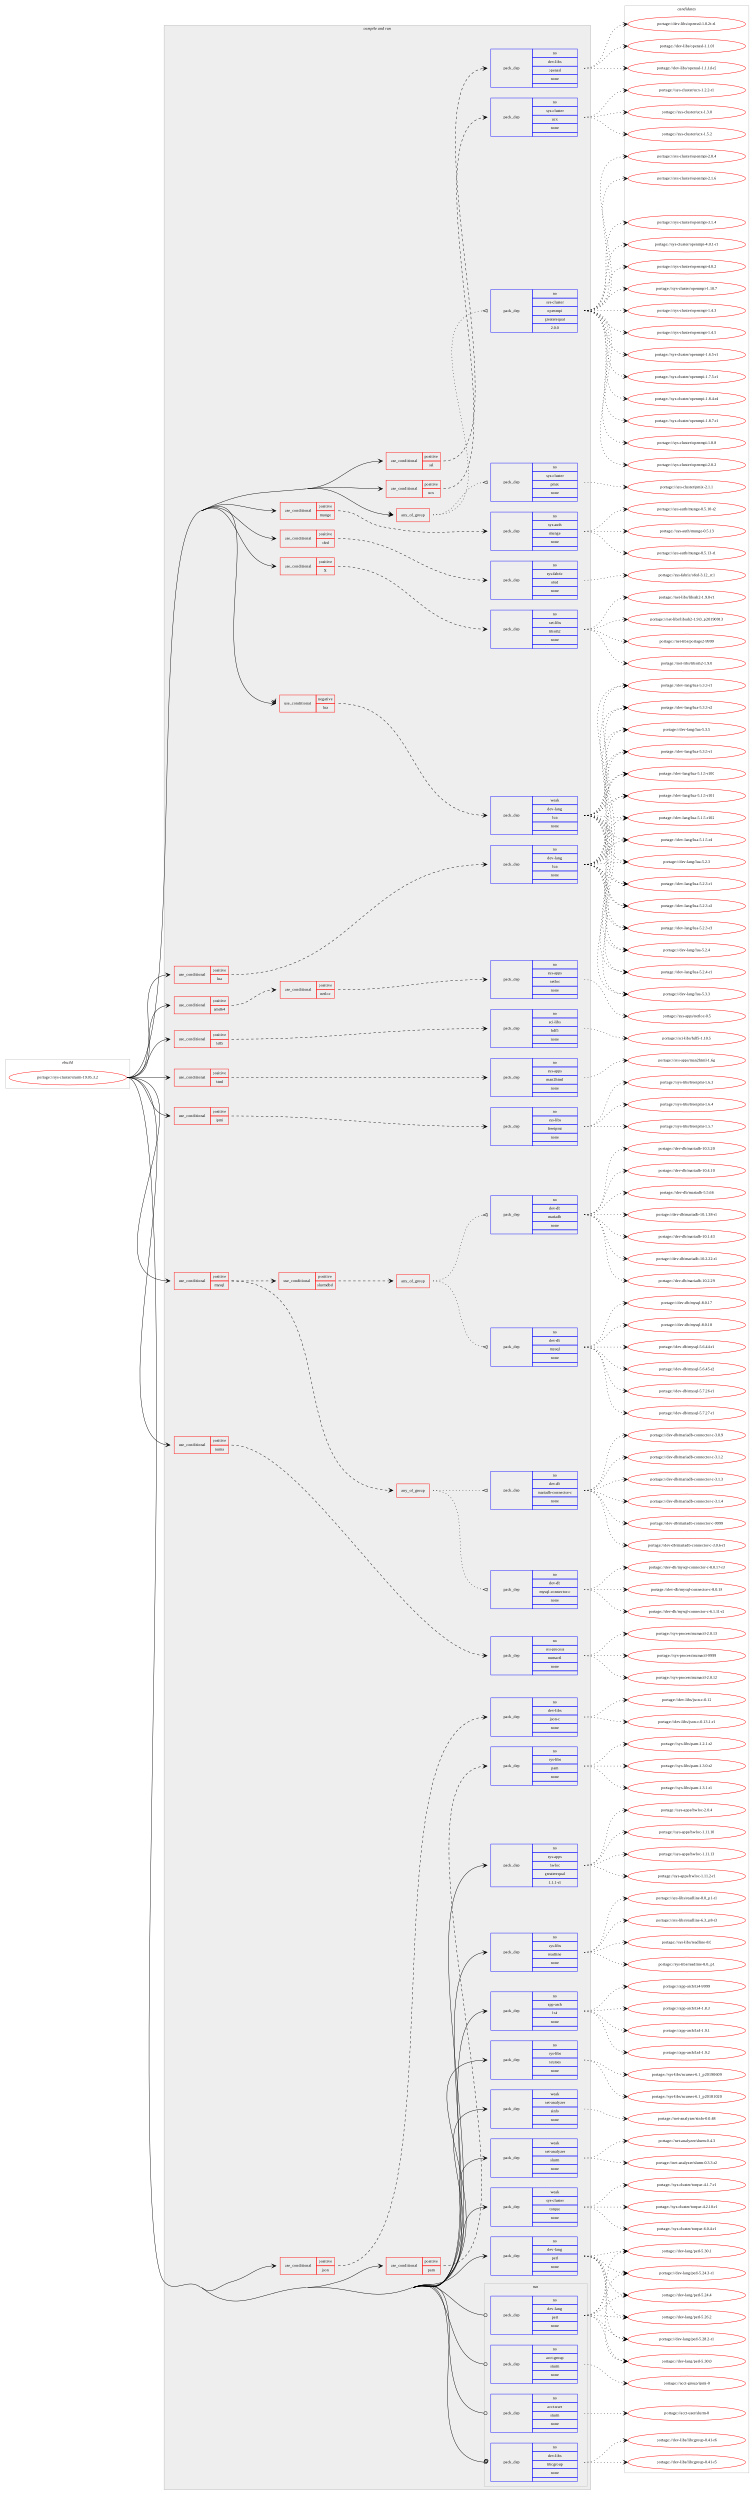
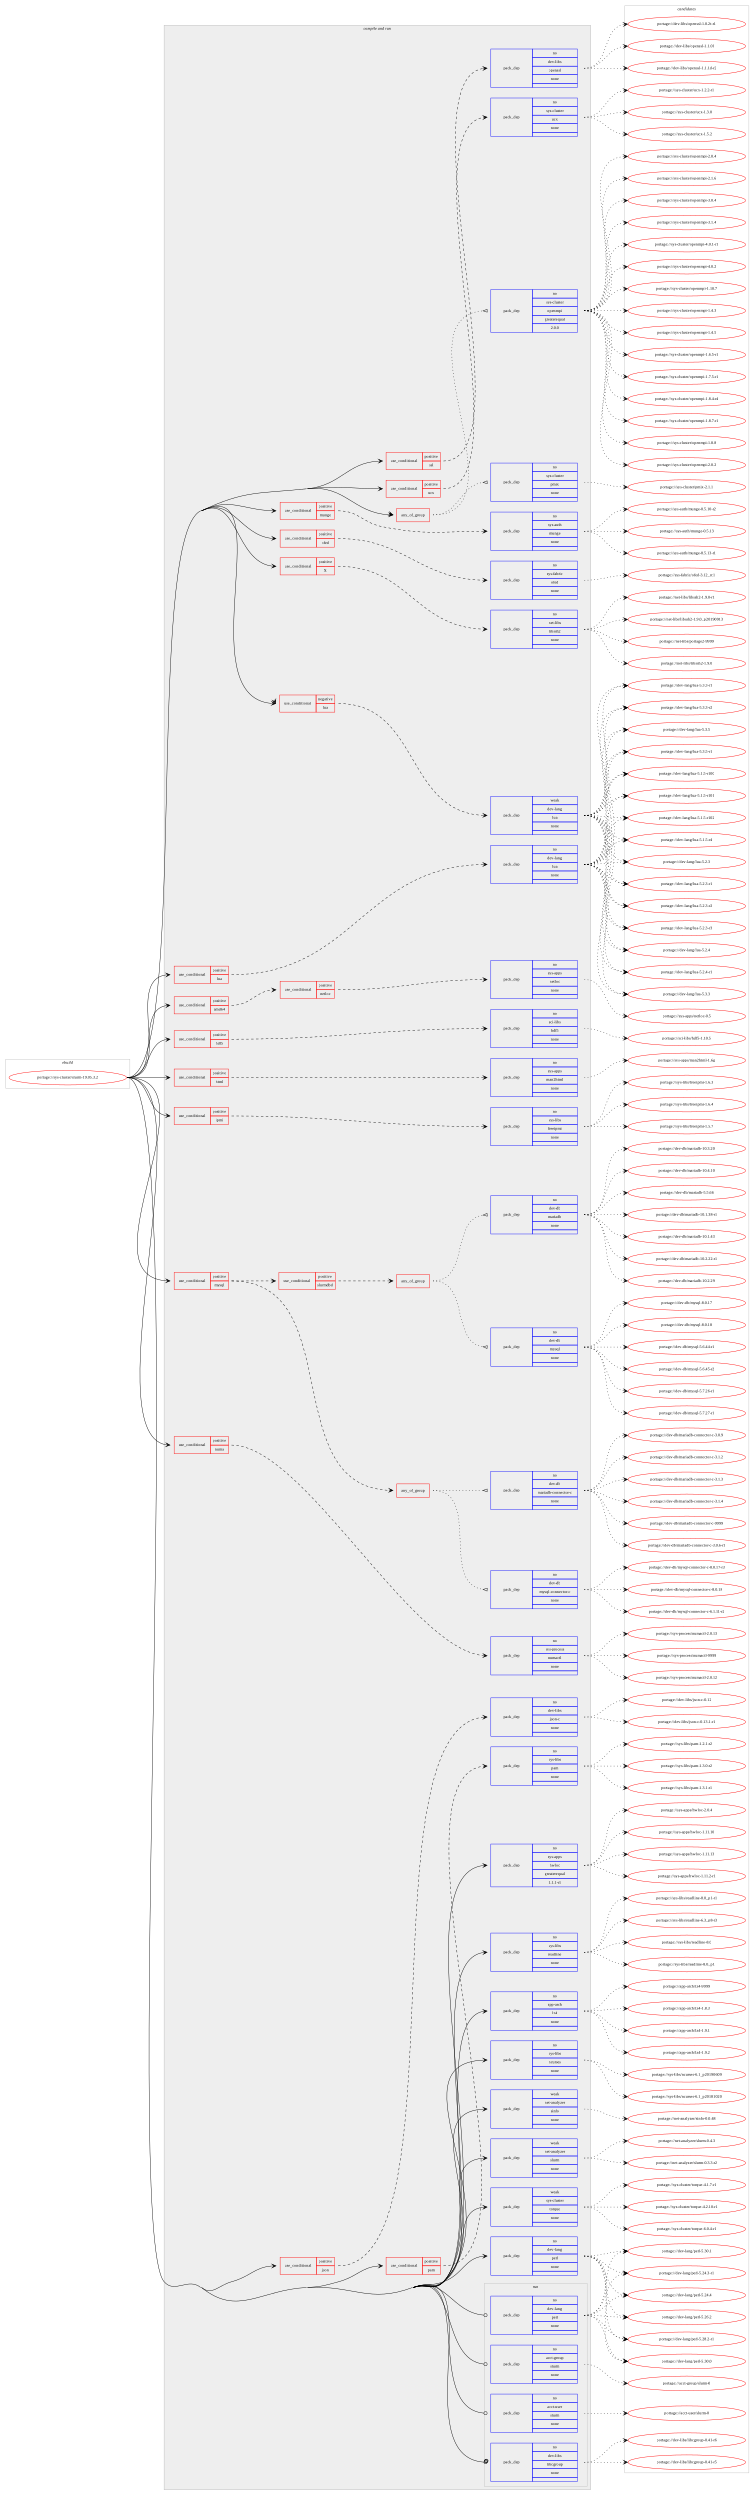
none -> (687, 200)
(687, 2383) -> (687, 2383)
